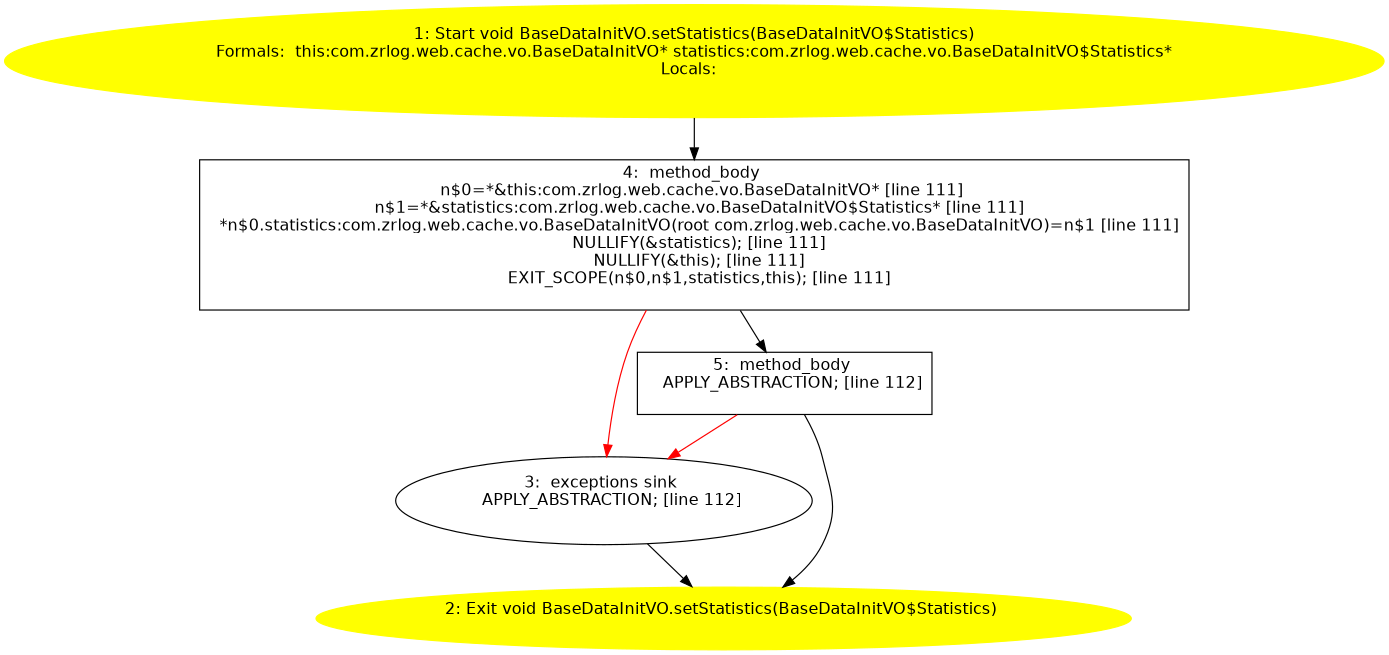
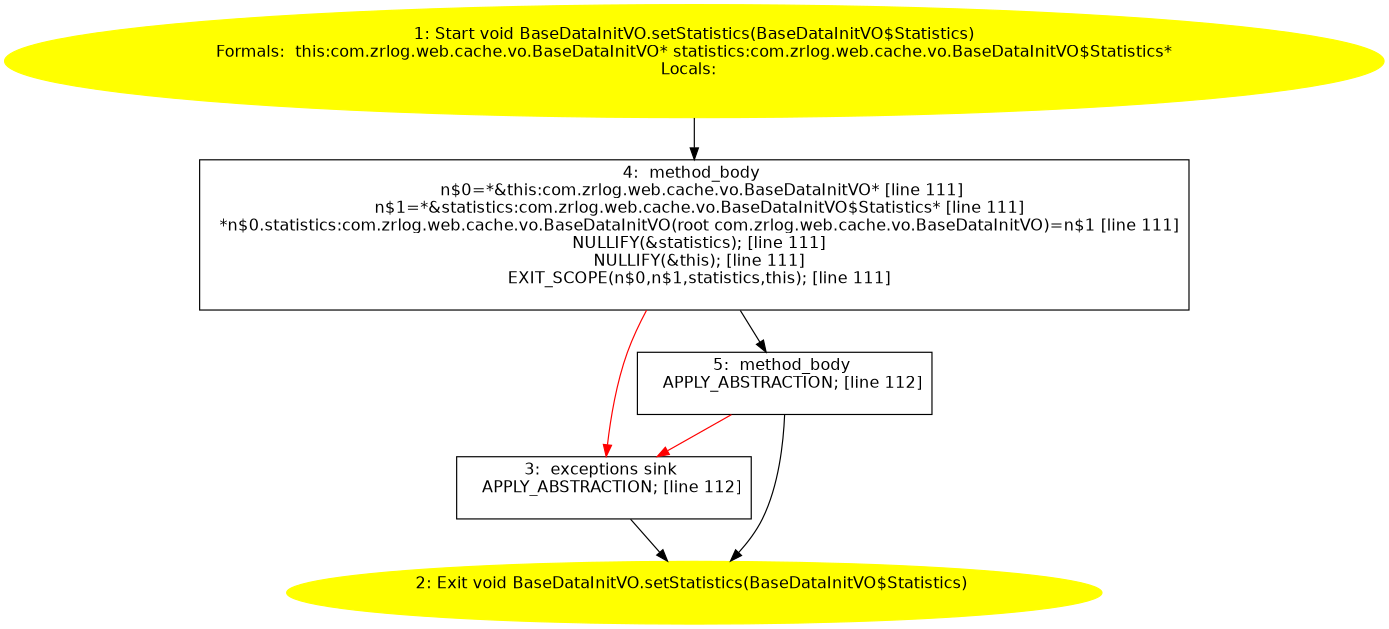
(604, 501) -> (604, 488)
